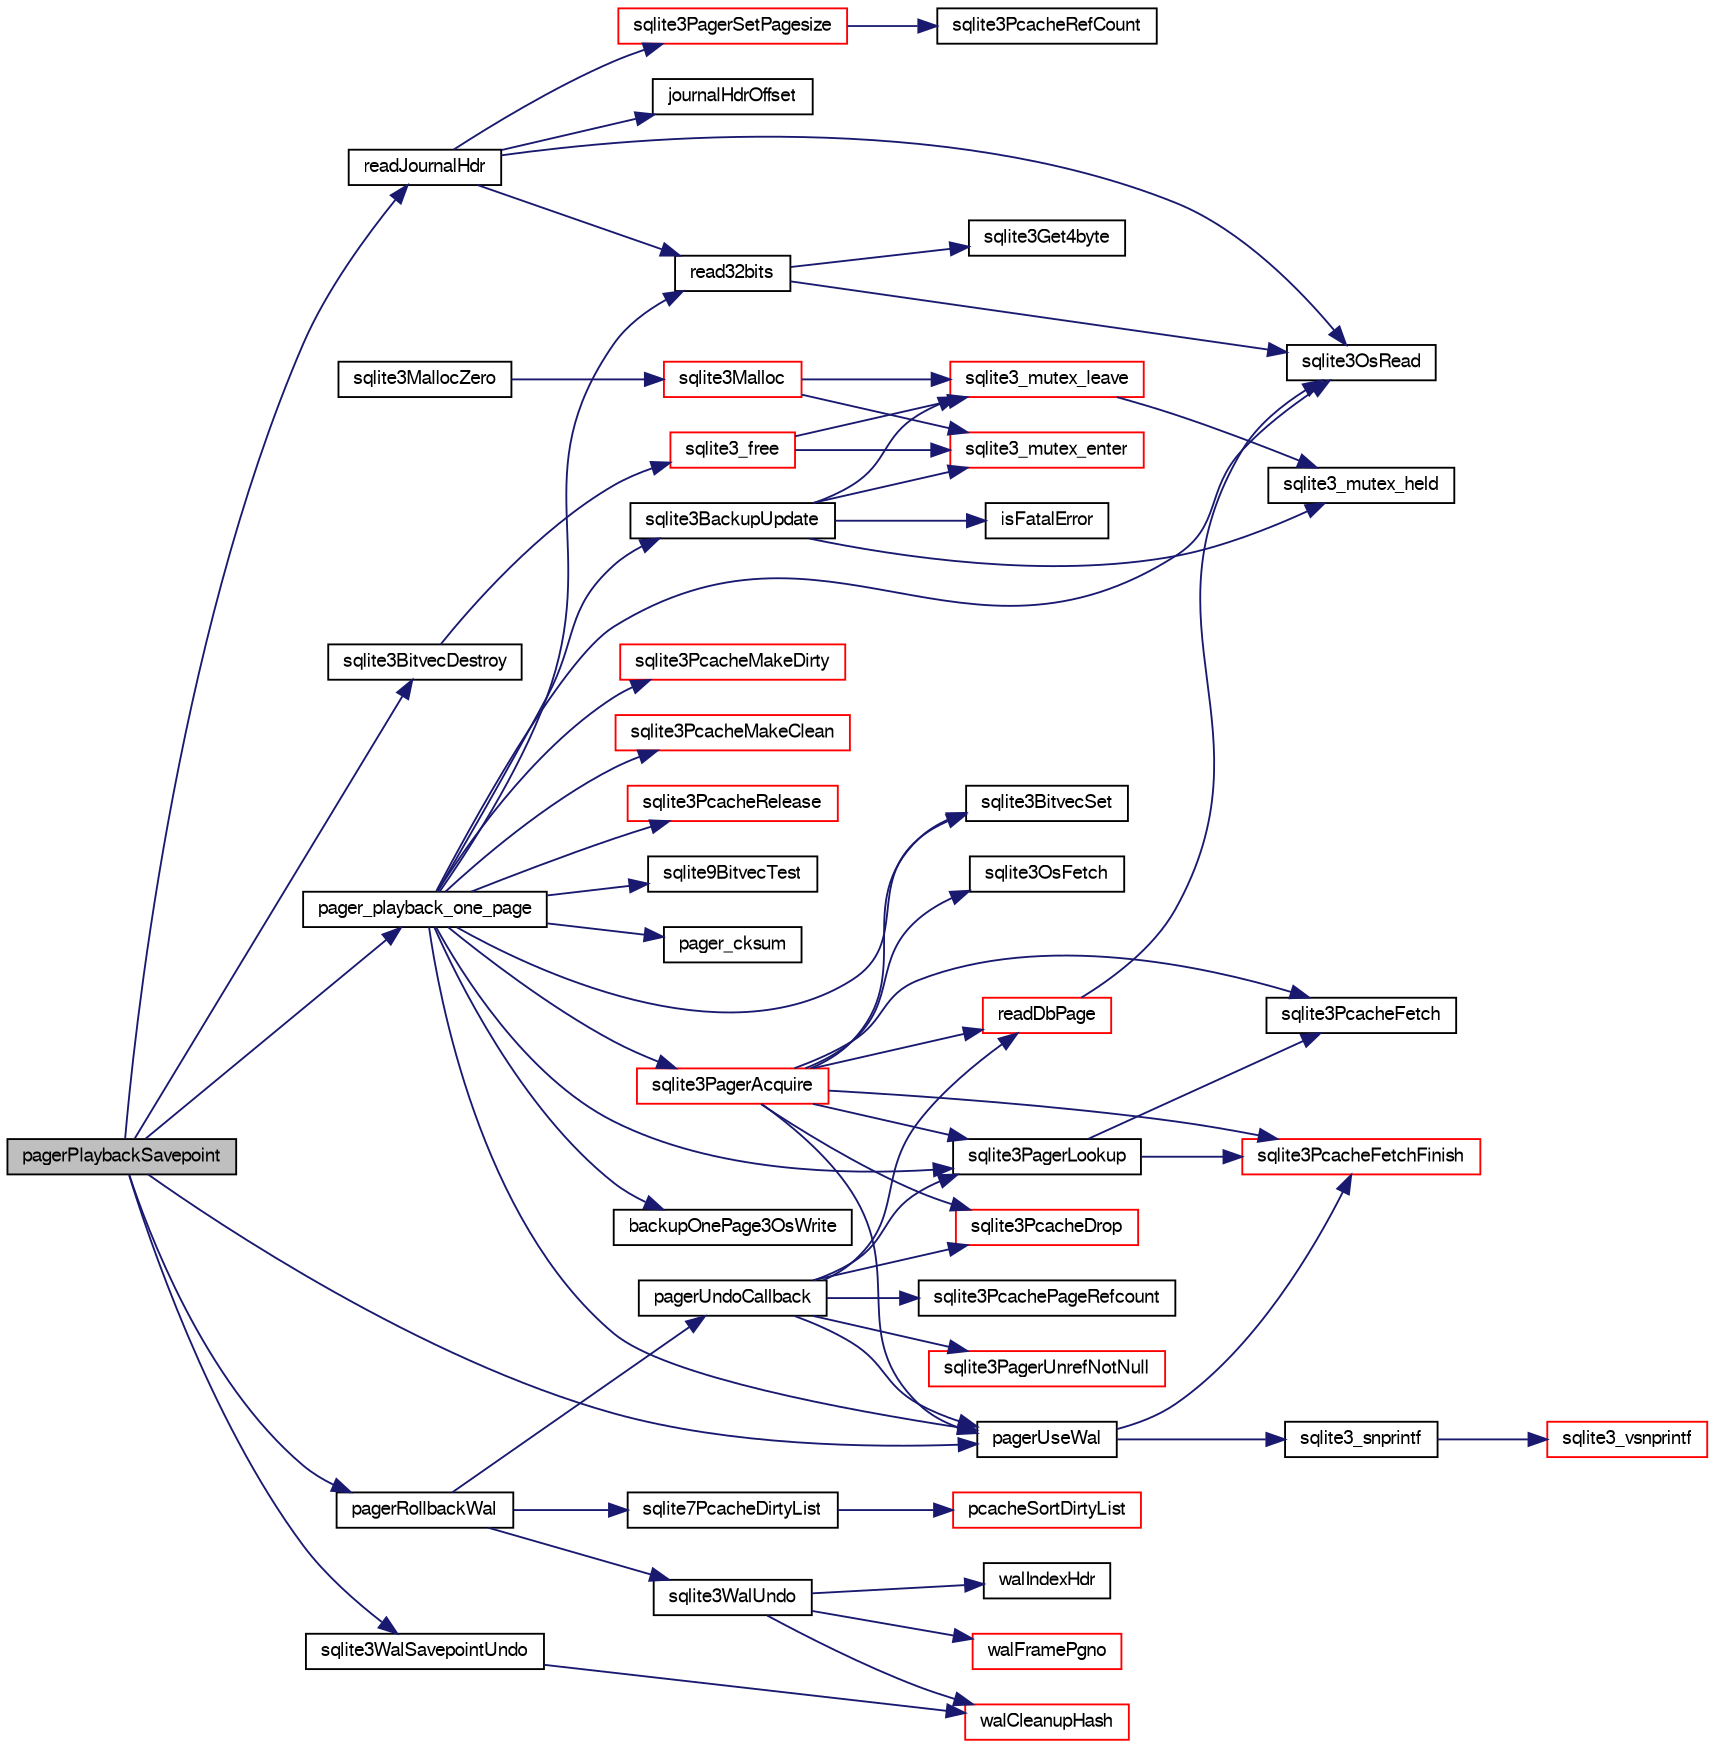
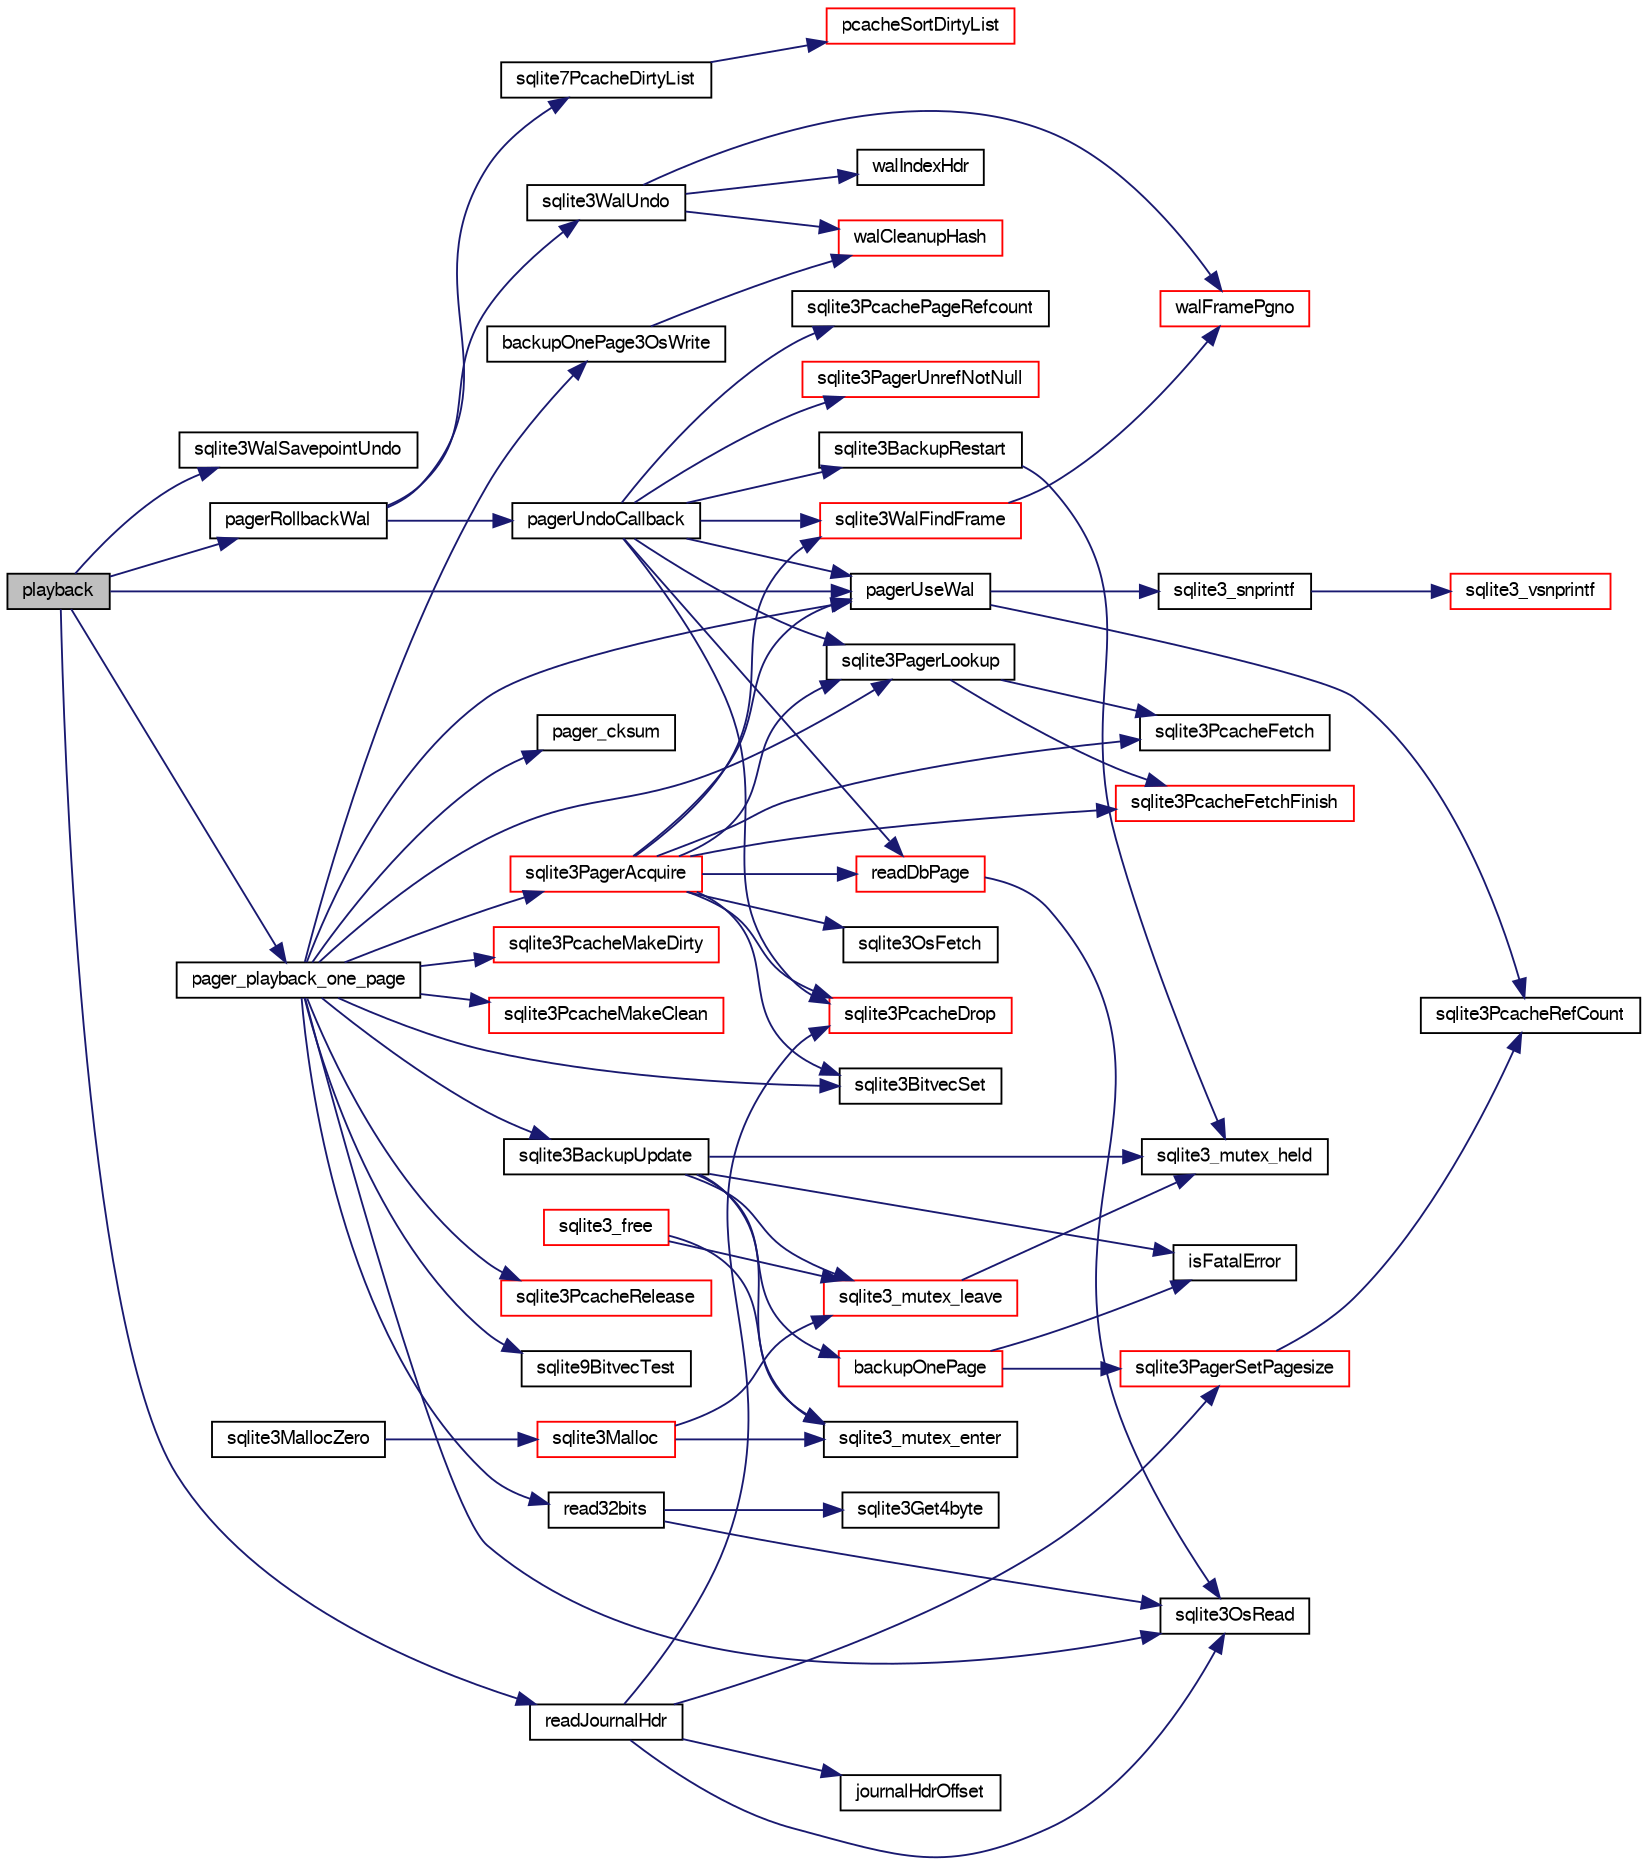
(570, 217) -> (744, 1354)
none -> (921, 450)
(1047, 450) -> (921, 1439)
none -> (921, 521)
(425, 662) -> none
(122, 1157) -> (59, 591)
(1251, 1333) -> (1334, 688)
none -> (921, 1369)
(745, 1688) -> (741, 291)
